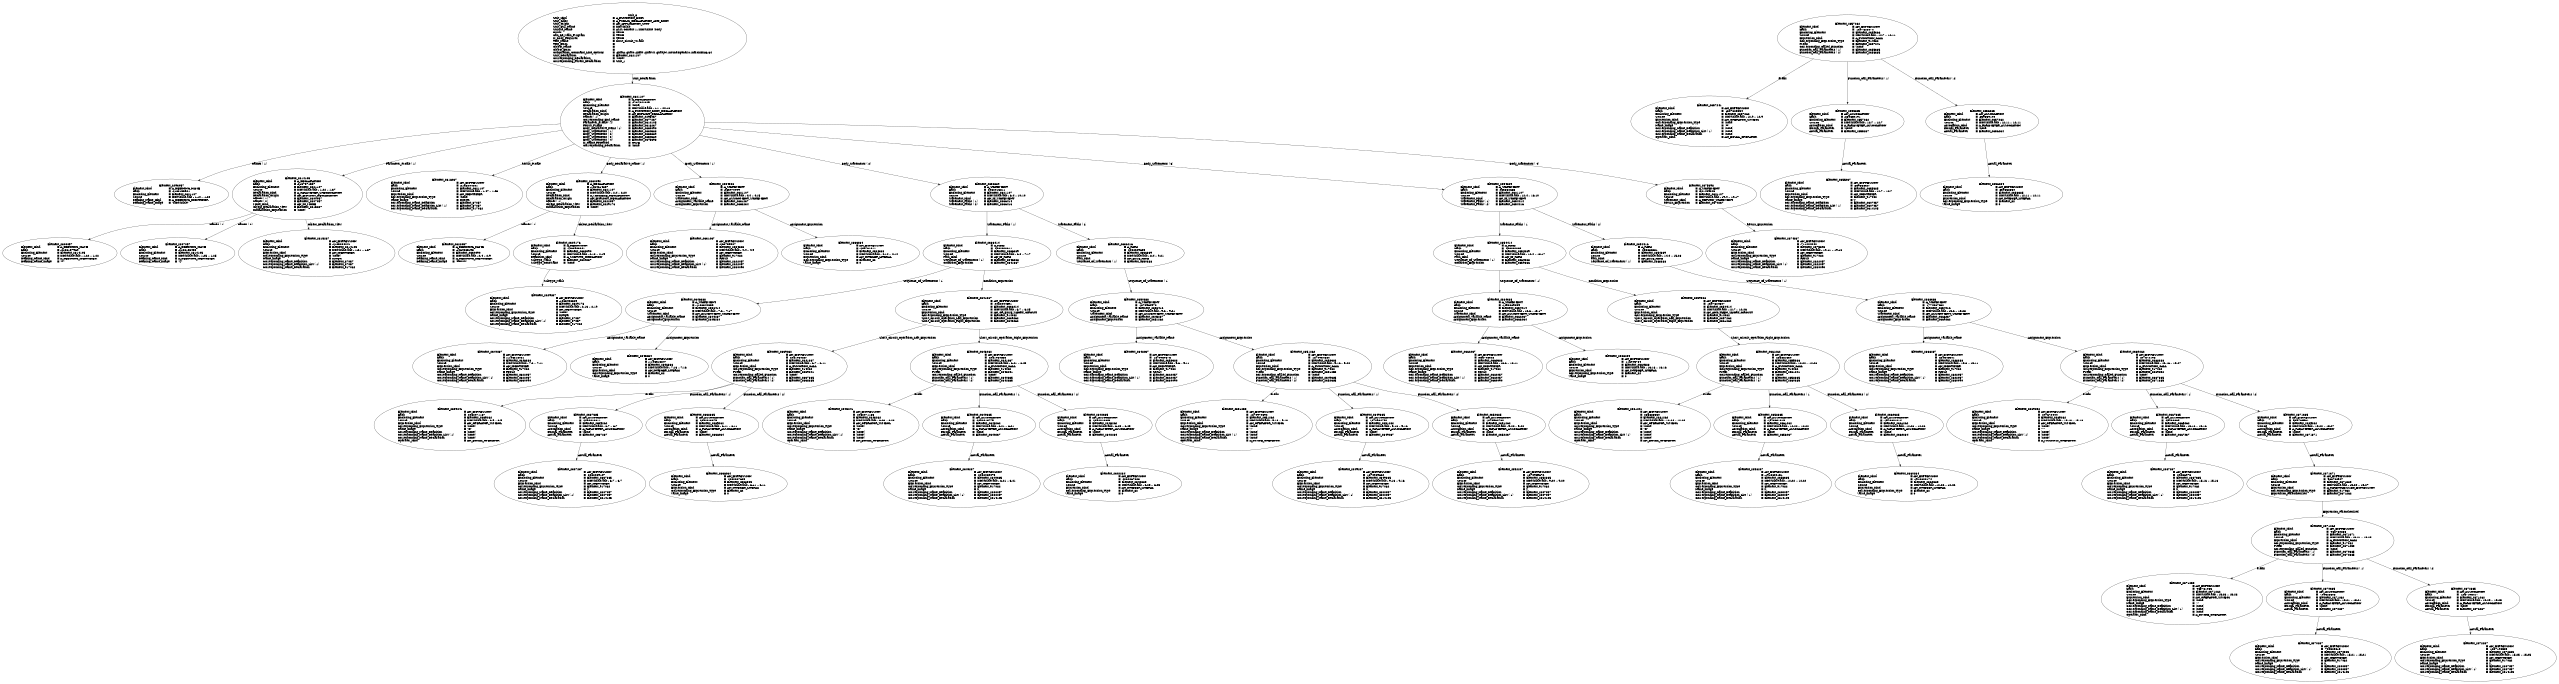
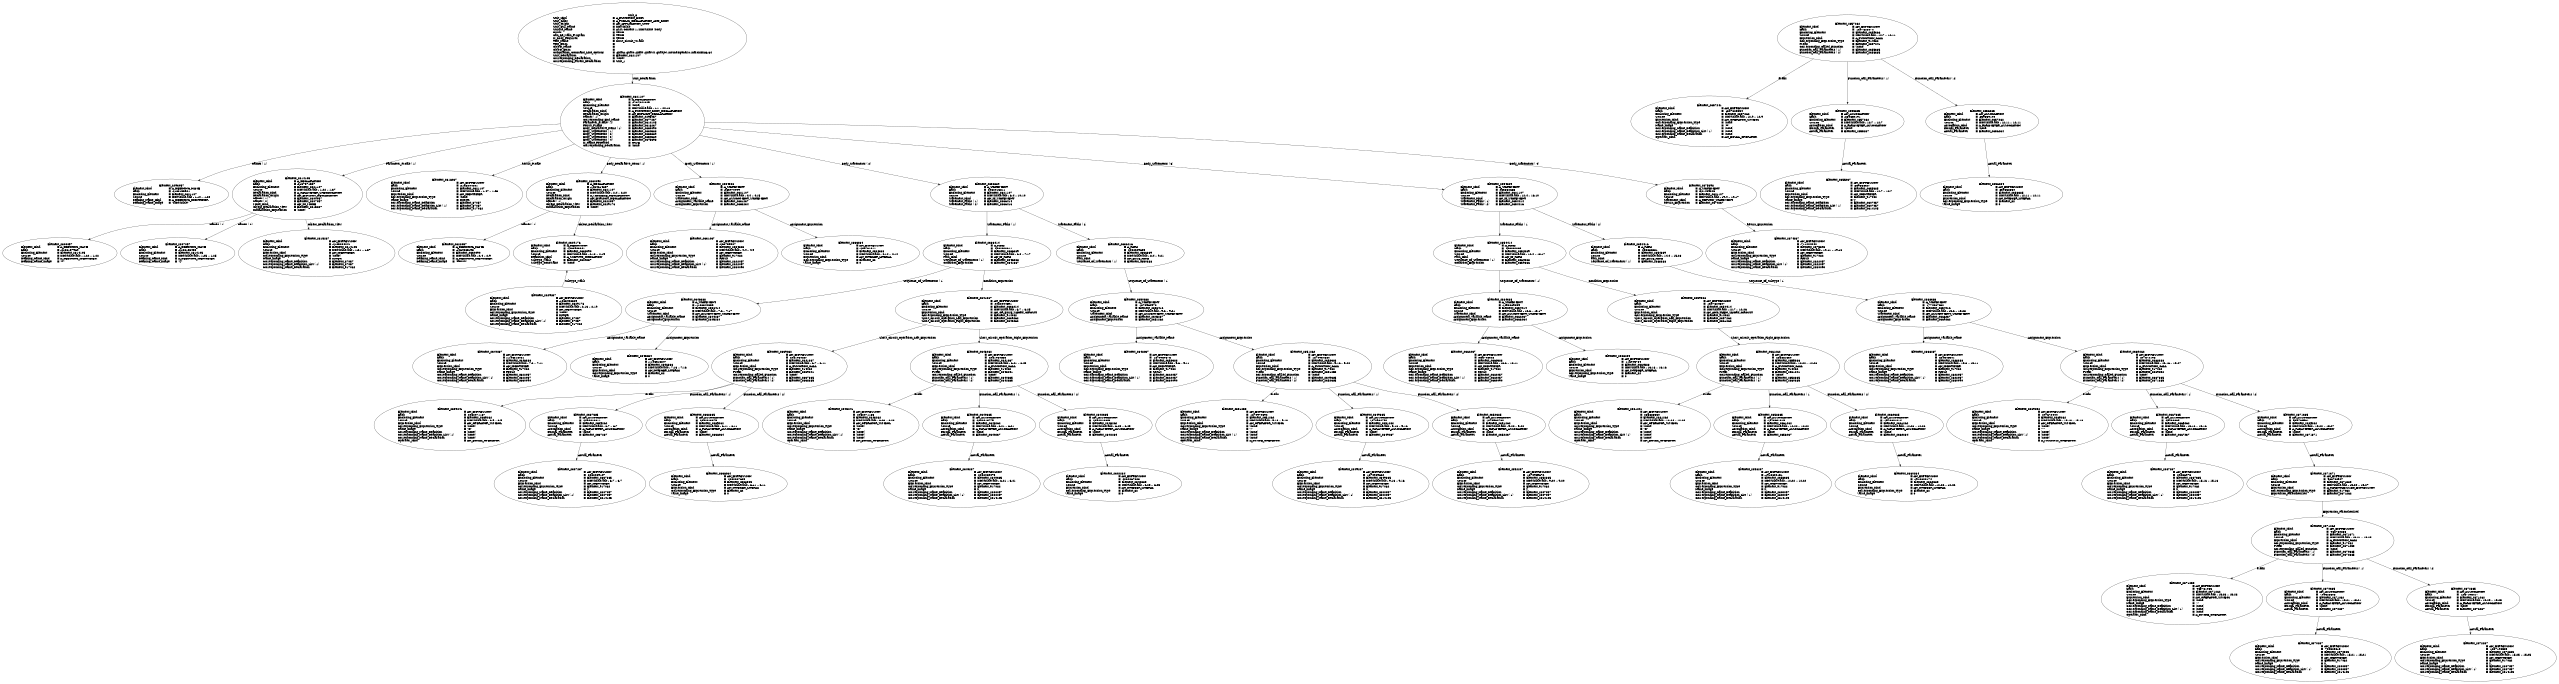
(626, 164) -> (626, 164)
(545, 276) -> (565, 280)
(1767, 281) -> (1767, 281)
(2304, 418) -> (2305, 418)
